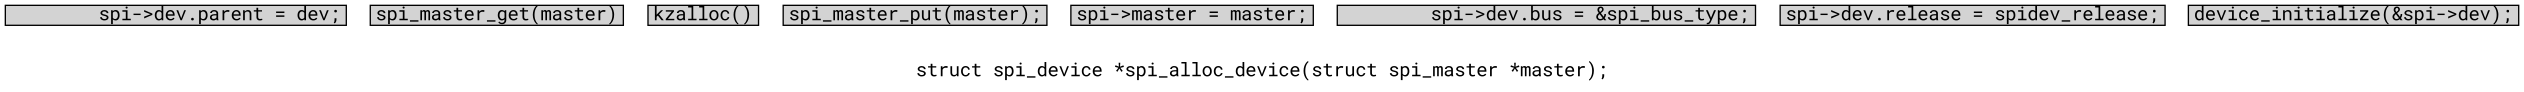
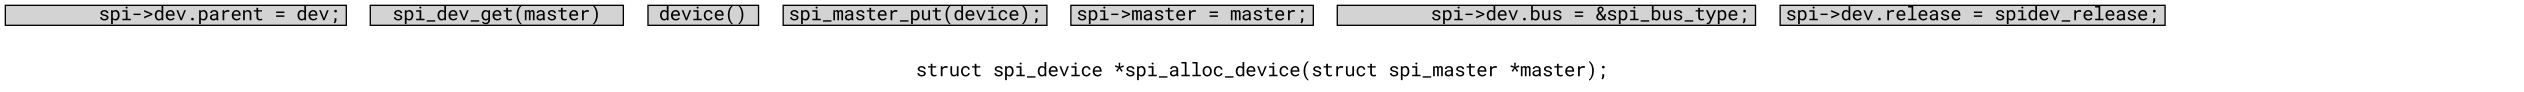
(497, 15) -> (497, 15)
(703, 15) -> (703, 15)
(915, 15) -> (915, 15)
(2354, 15) -> none
